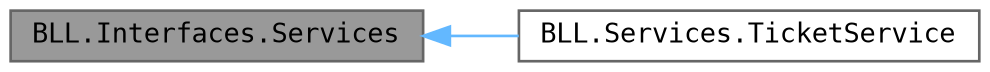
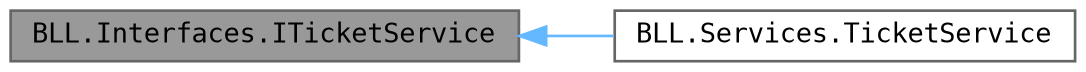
(217, 36) -> (265, 36)
